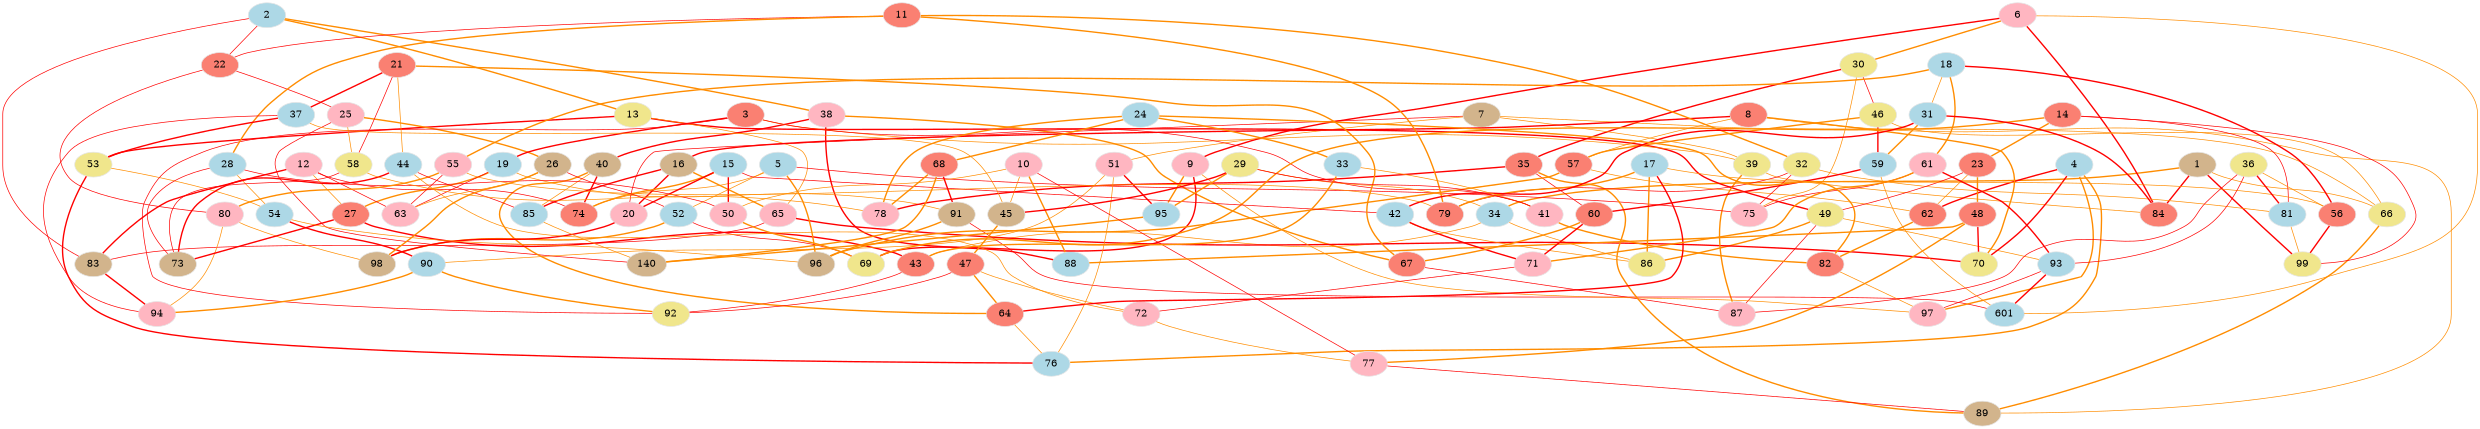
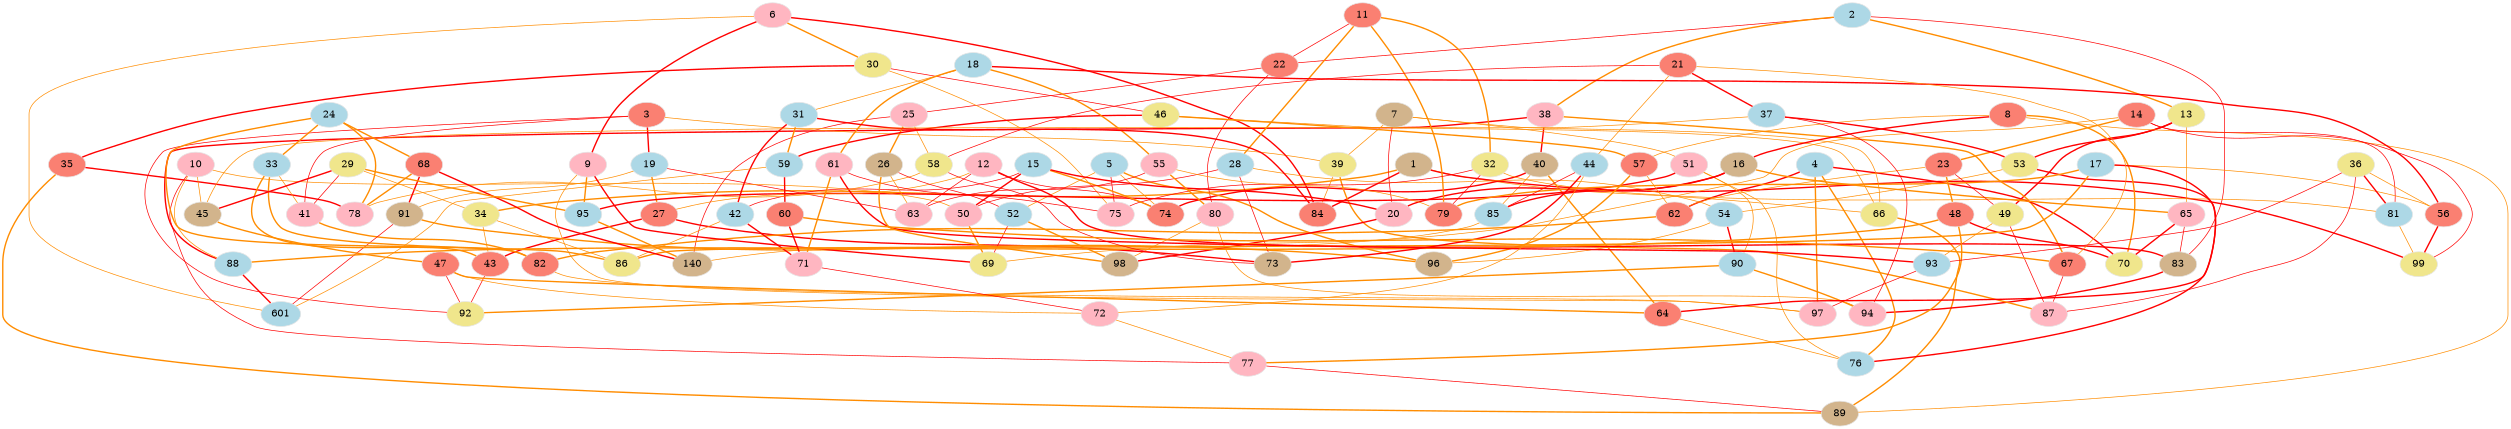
(957, 85) -> (1976, 91)
(1330, 150) -> (1570, 217)
(1551, 184) -> none
(1047, 214) -> (177, 225)
(1495, 214) -> (481, 214)
(854, 240) -> (547, 223)
(1742, 243) -> (349, 241)
(2037, 283) -> (254, 286)
